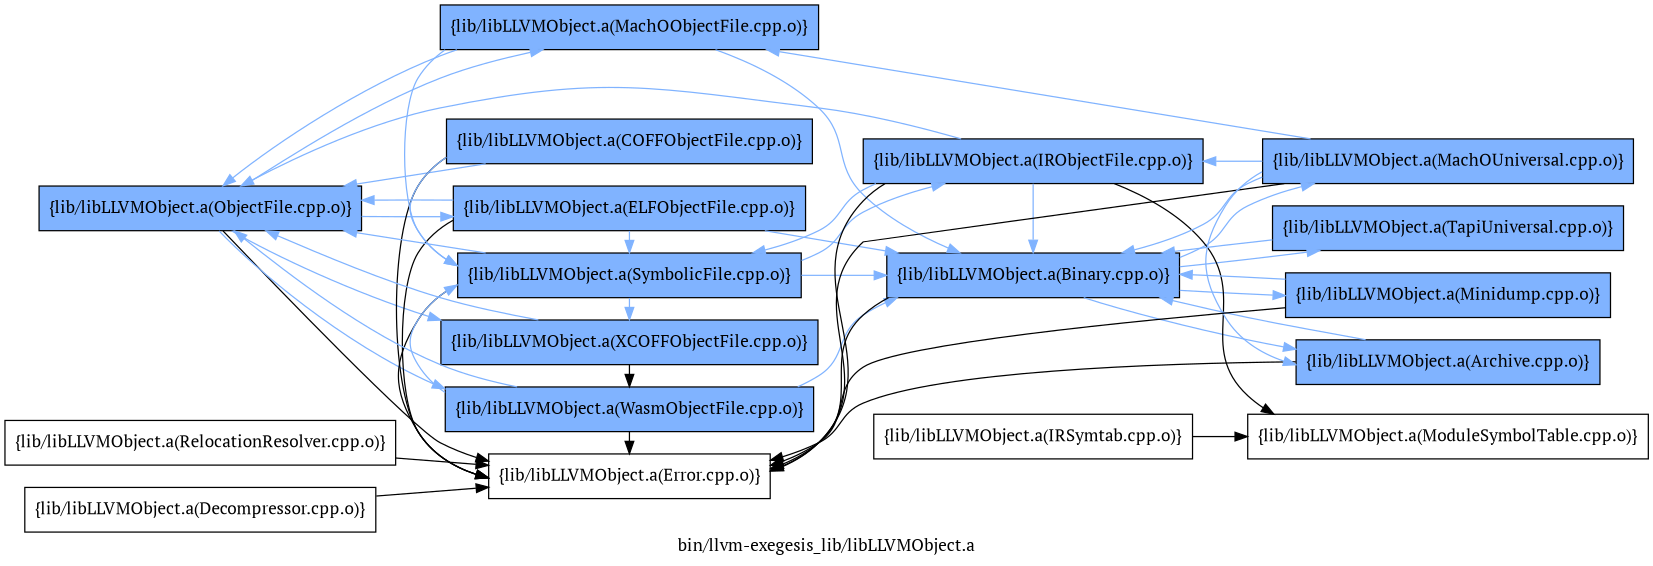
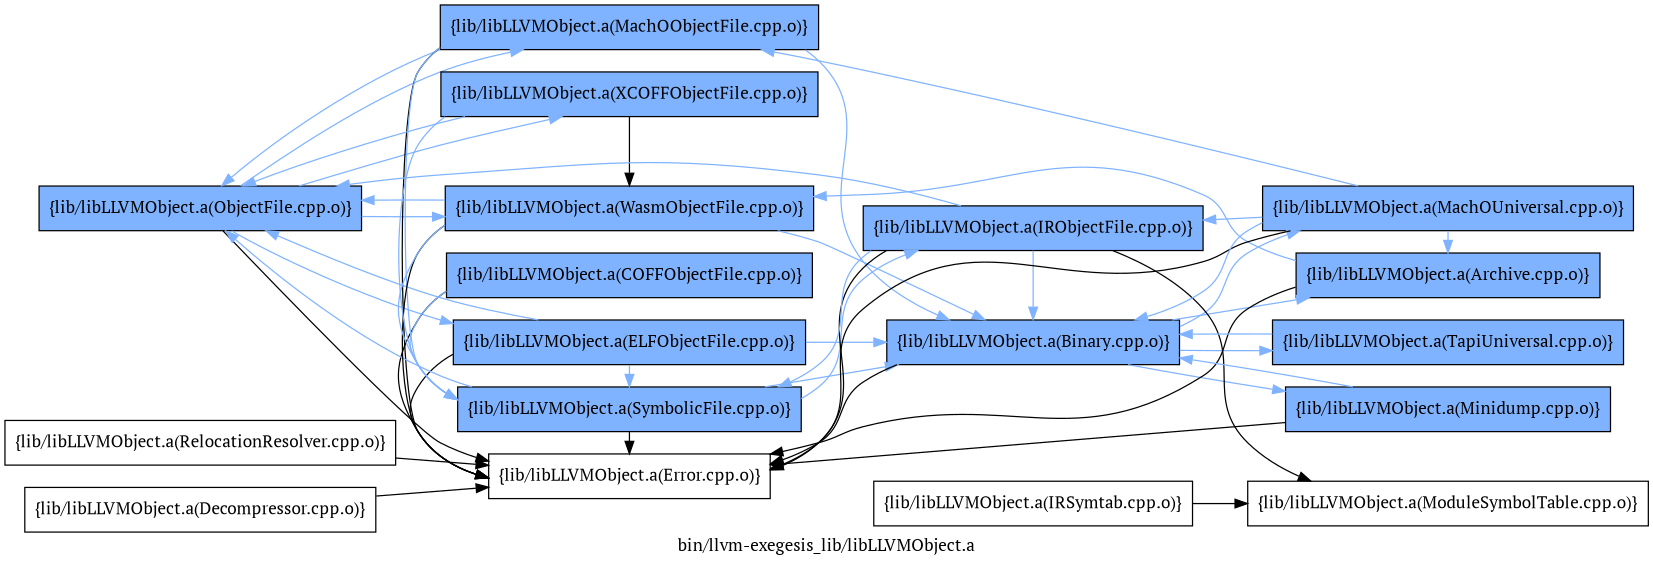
(415, 175) -> none
none -> (403, 272)
(629, 303) -> (399, 255)
(1269, 322) -> (1075, 167)
